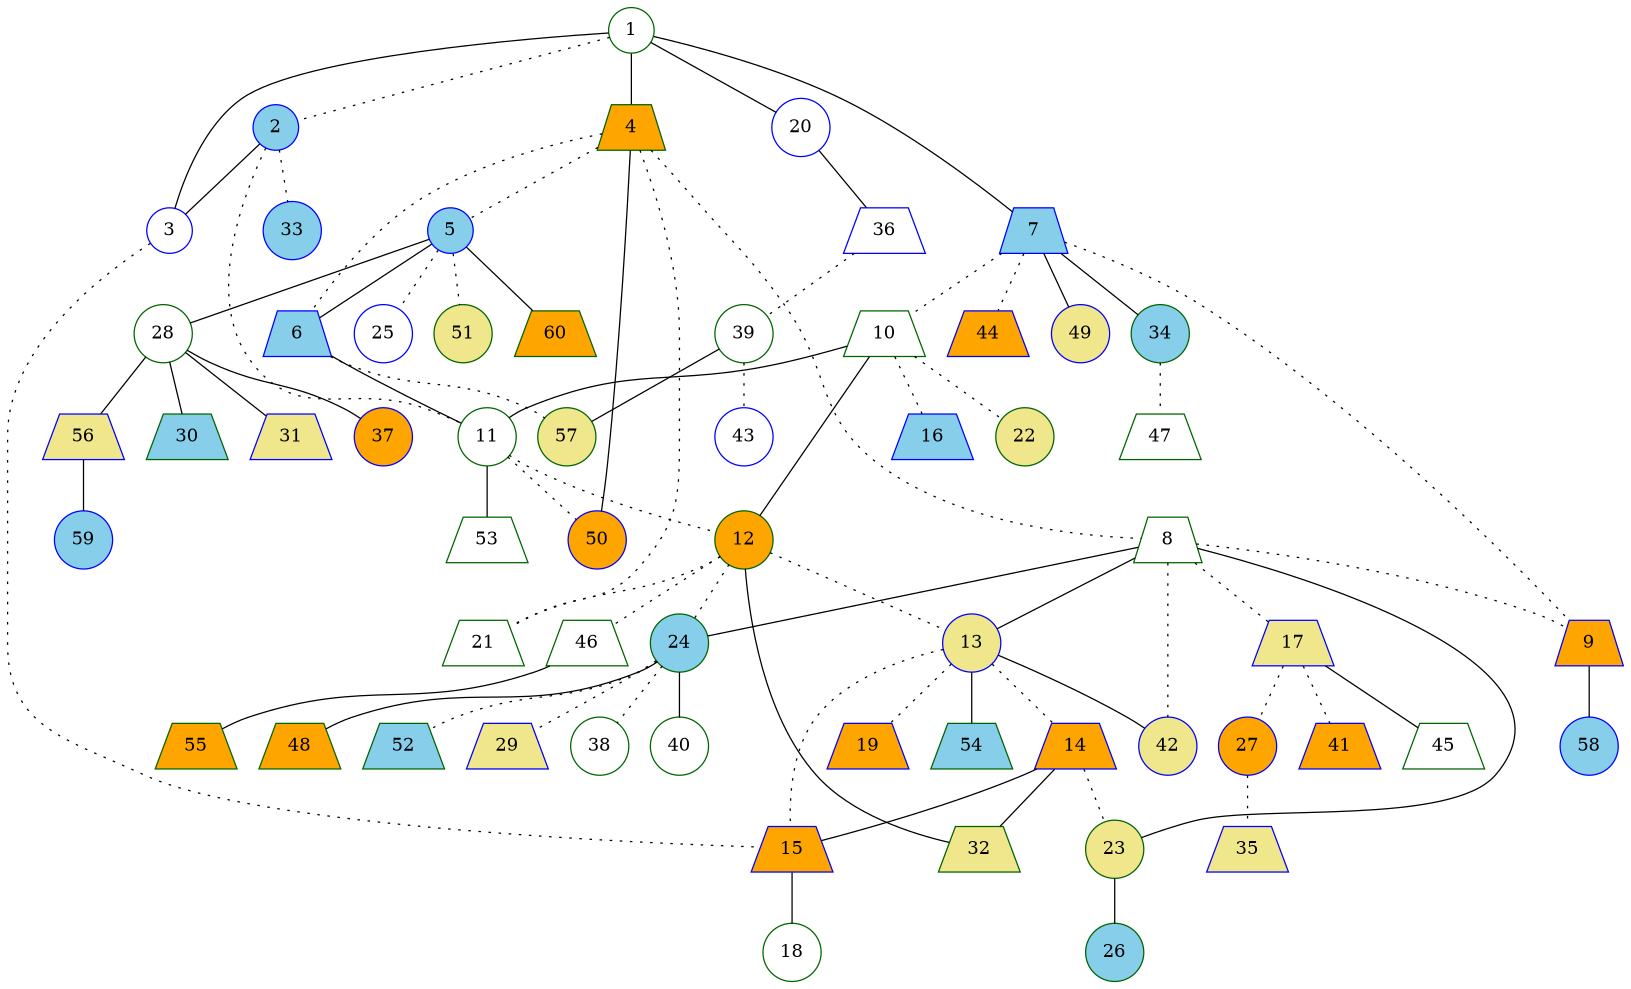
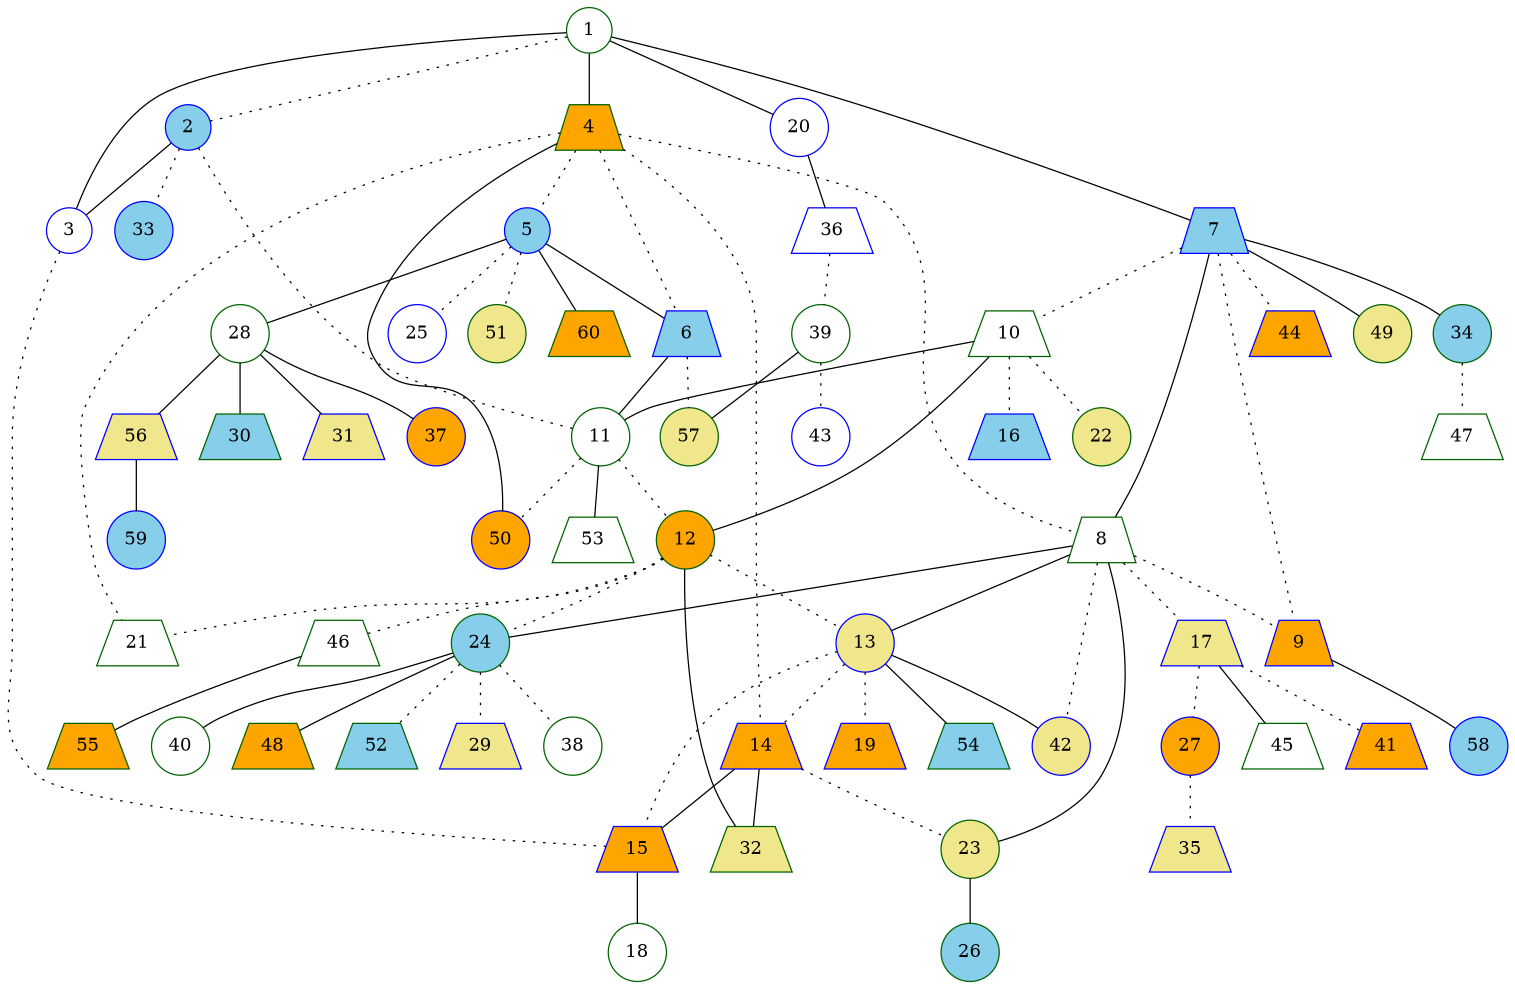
(1081, 334) -> (1383, 334)
none -> (1171, 388)
none -> (756, 410)
